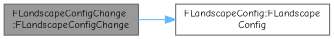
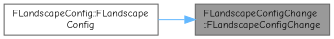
(152, 20) -> (171, 20)
